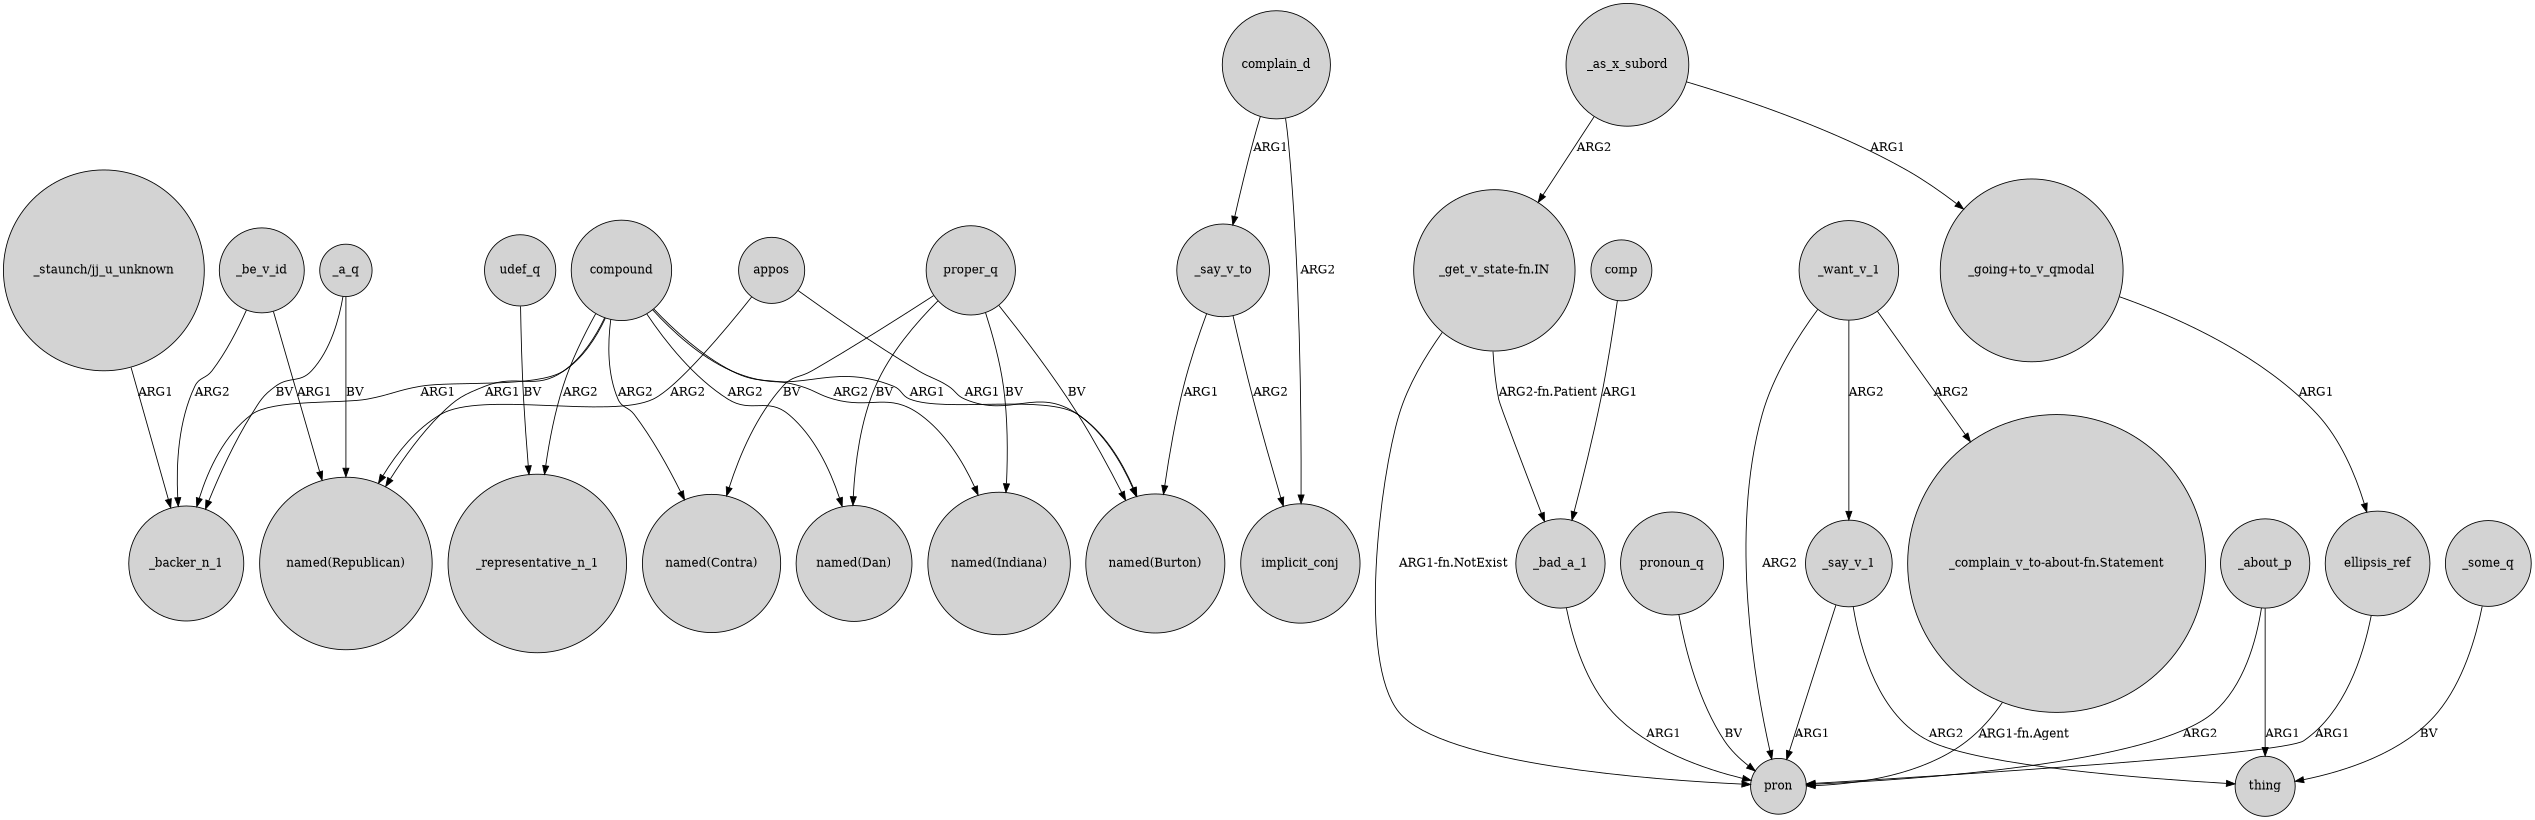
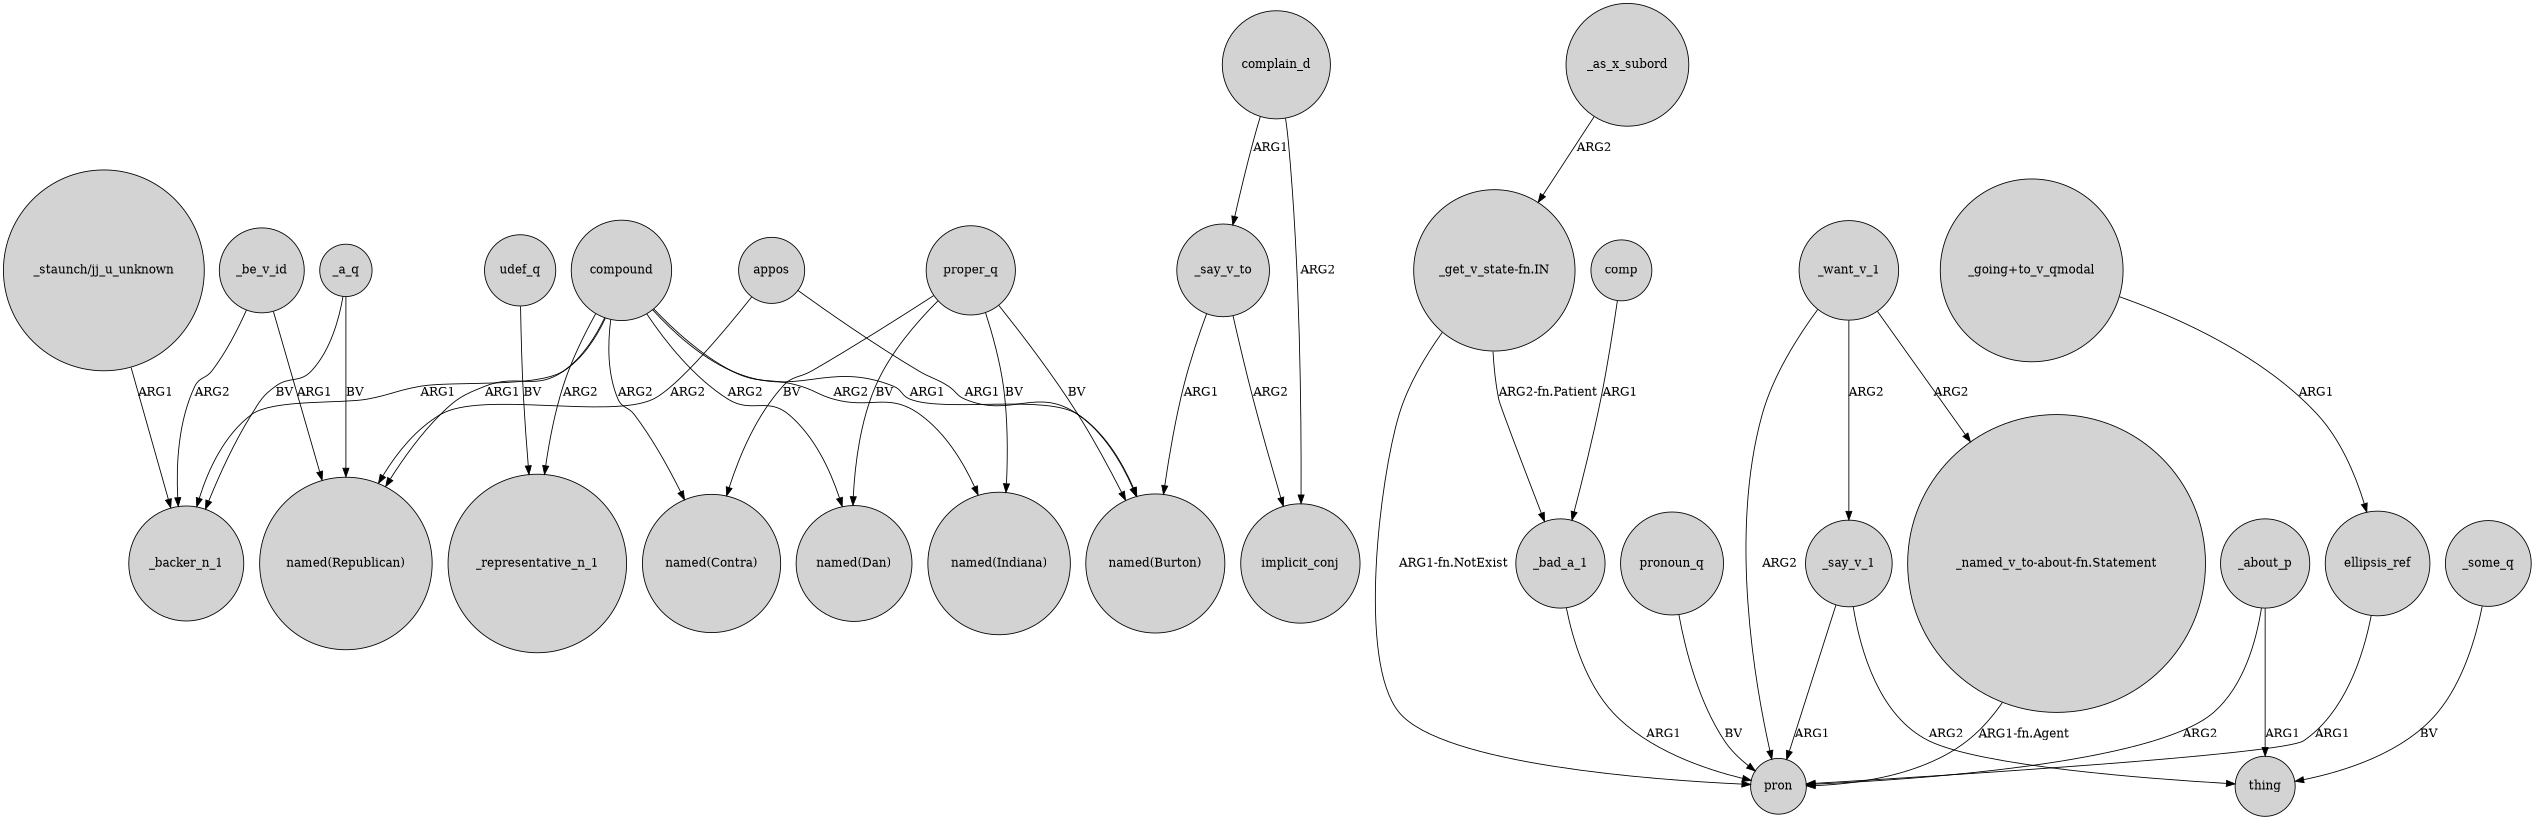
(1827, 131) -> none
(2057, 563) -> (2057, 563)
